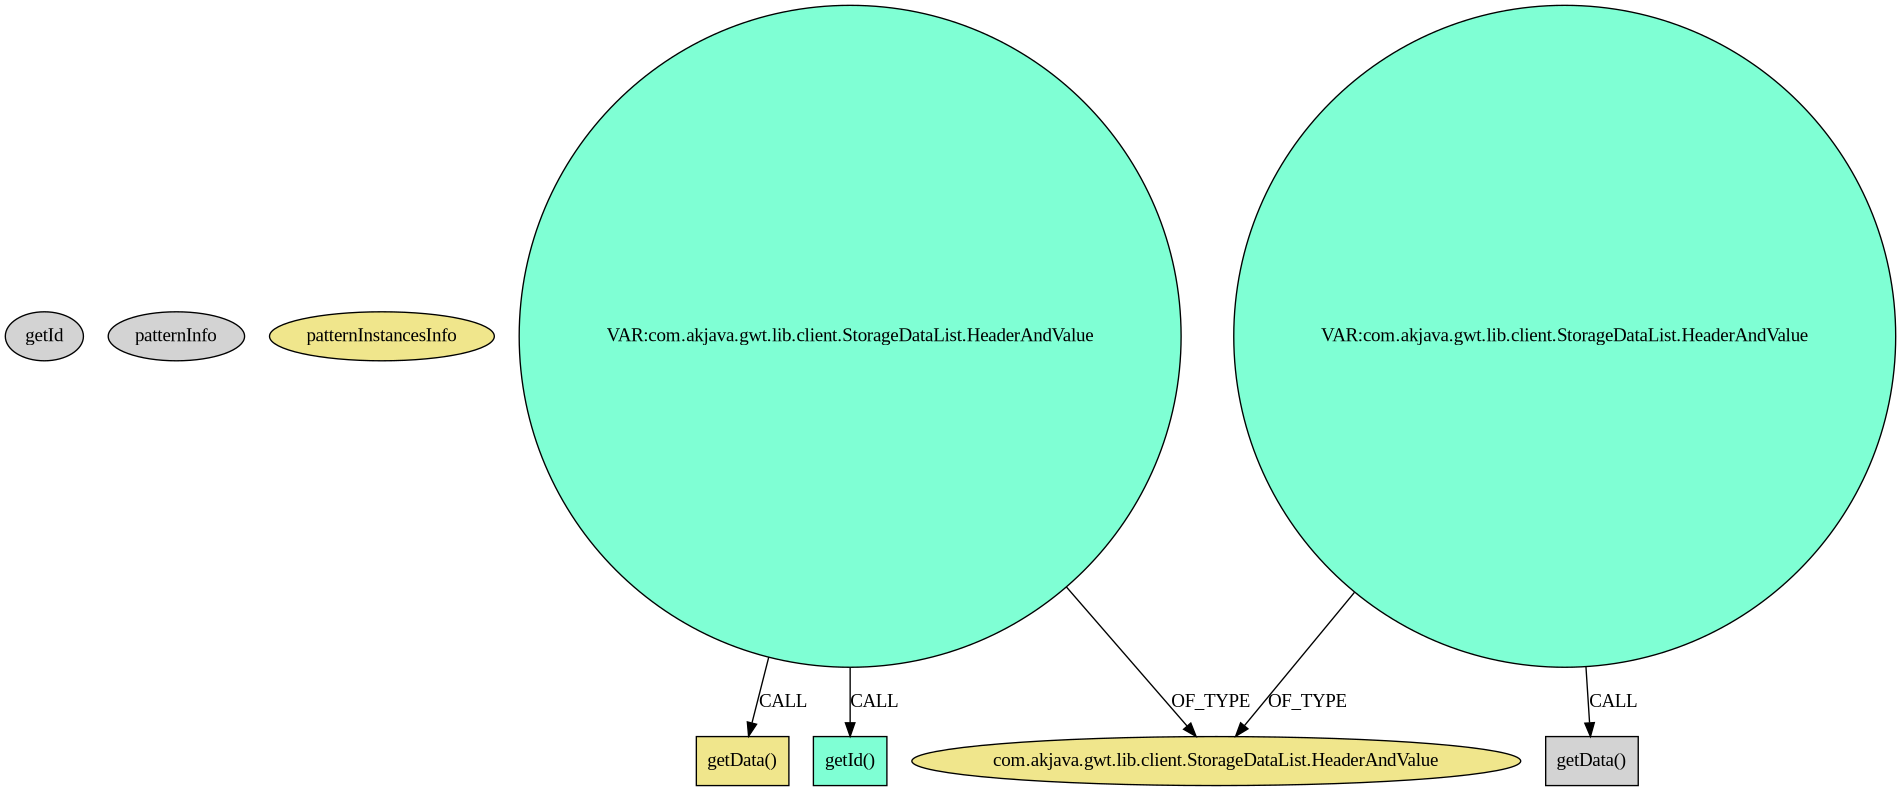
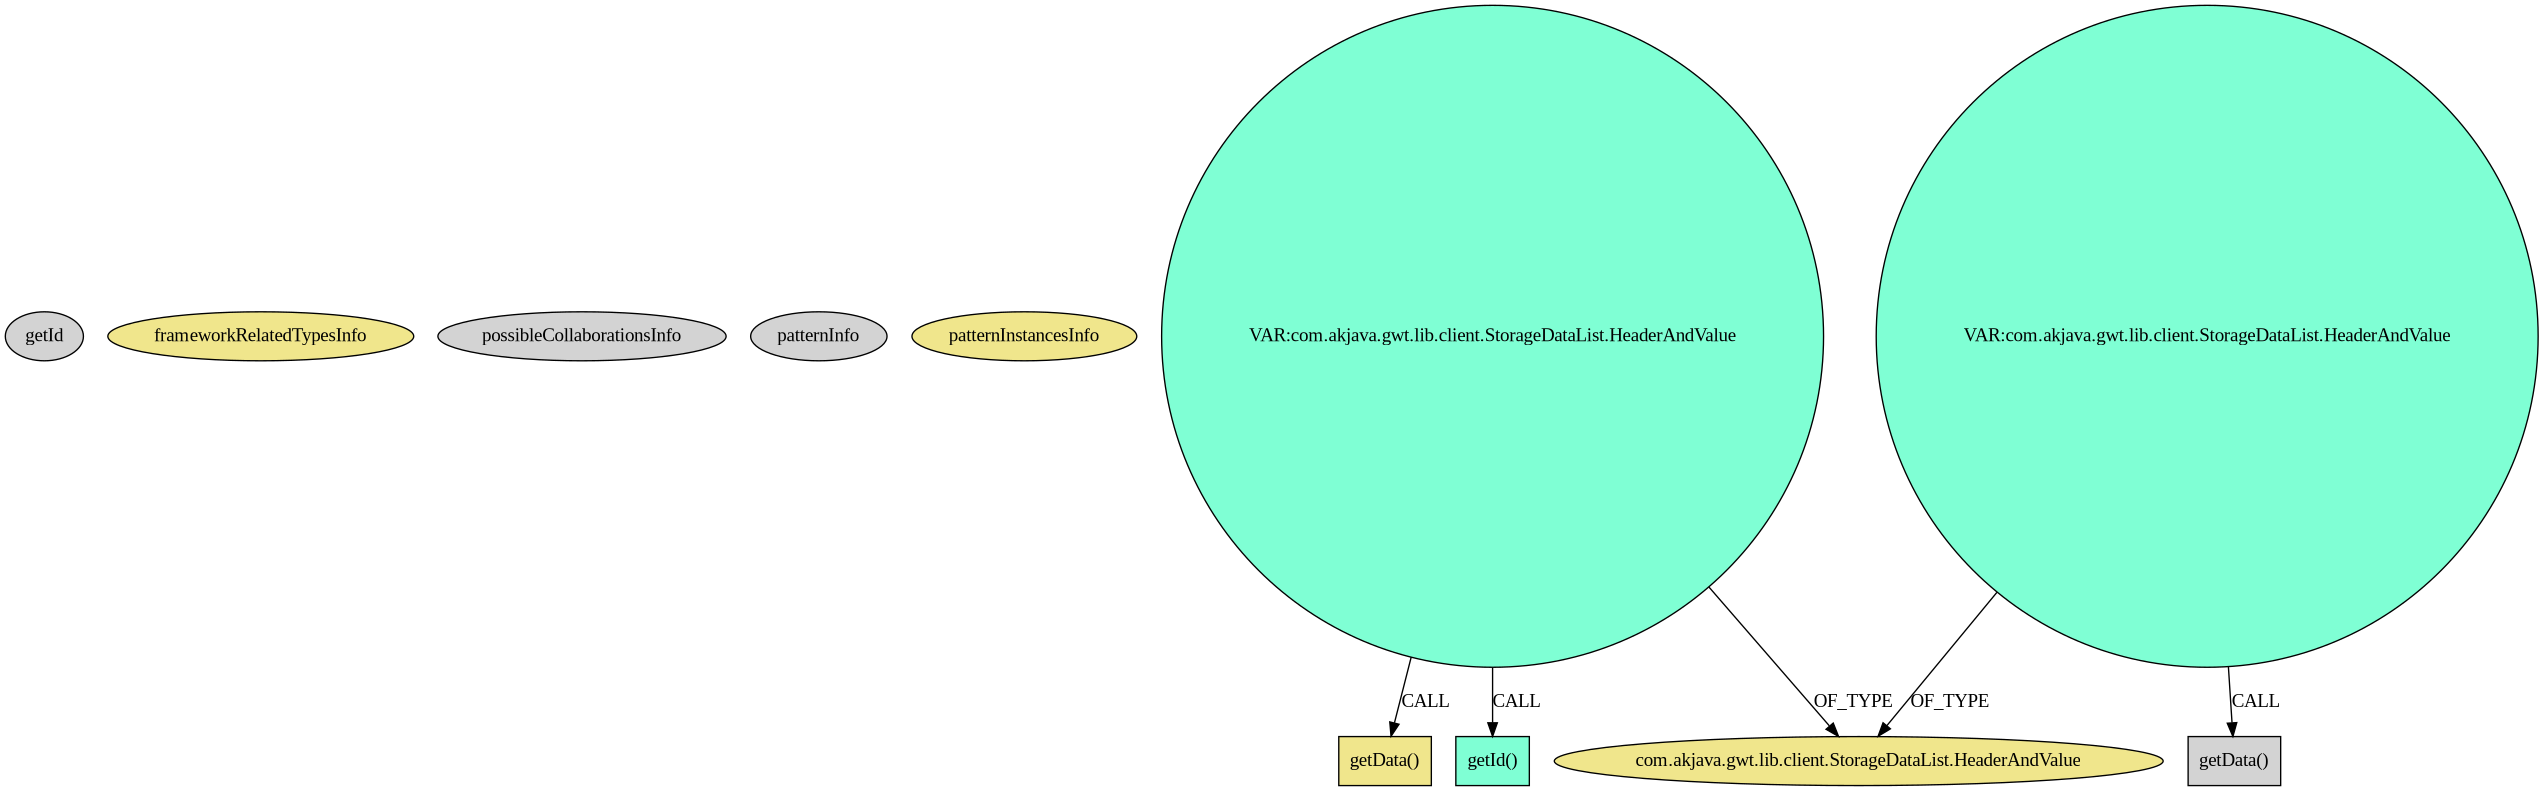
none -> (261, 336)
none -> (582, 336)
